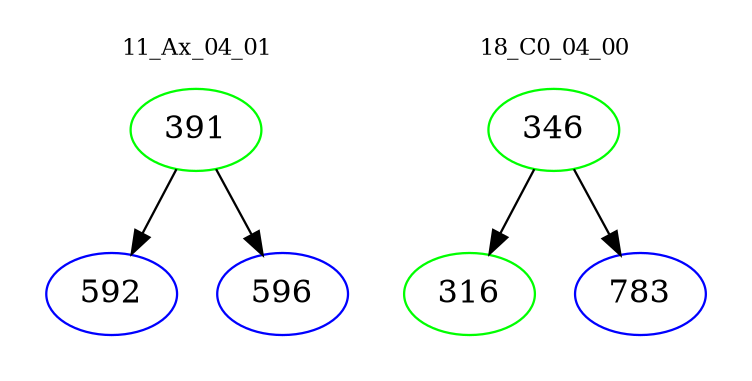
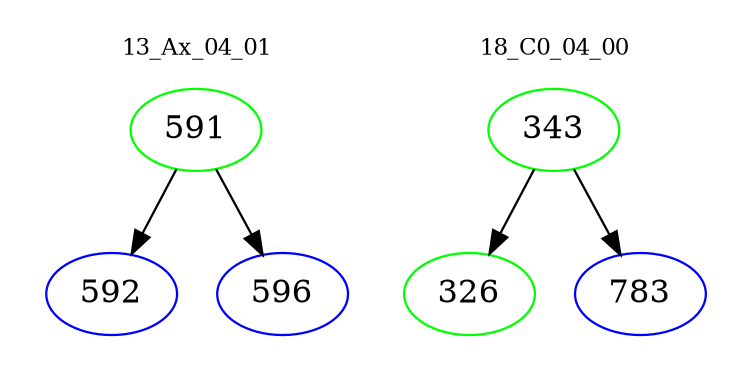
(197, 49) -> (197, 49)
(196, 130) -> (196, 130)
(554, 130) -> (554, 130)
(470, 294) -> (470, 294)
